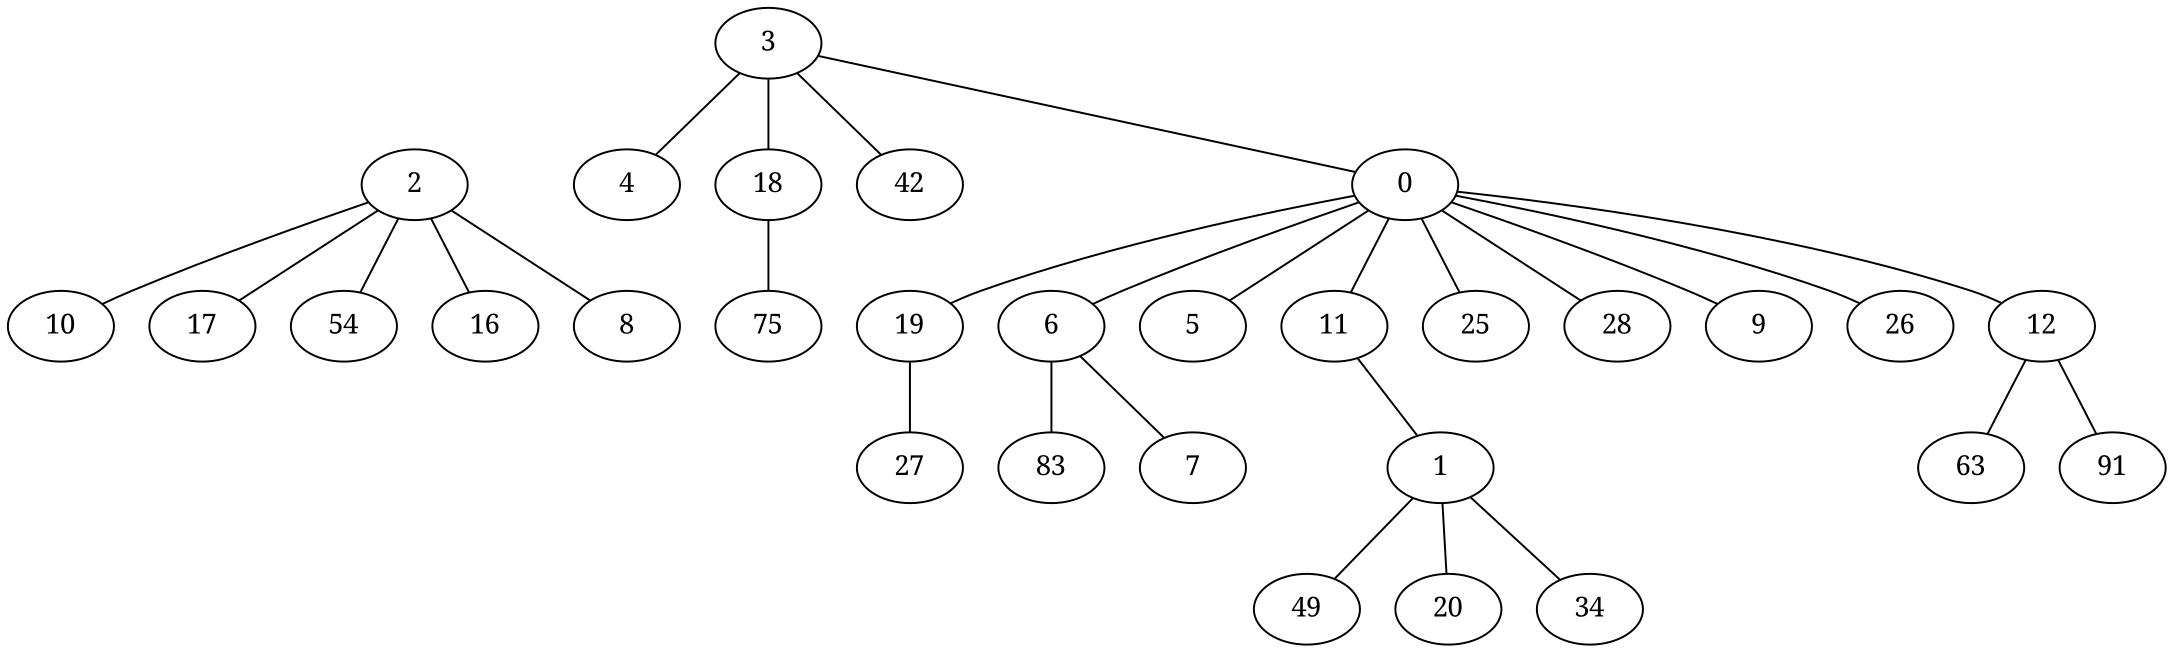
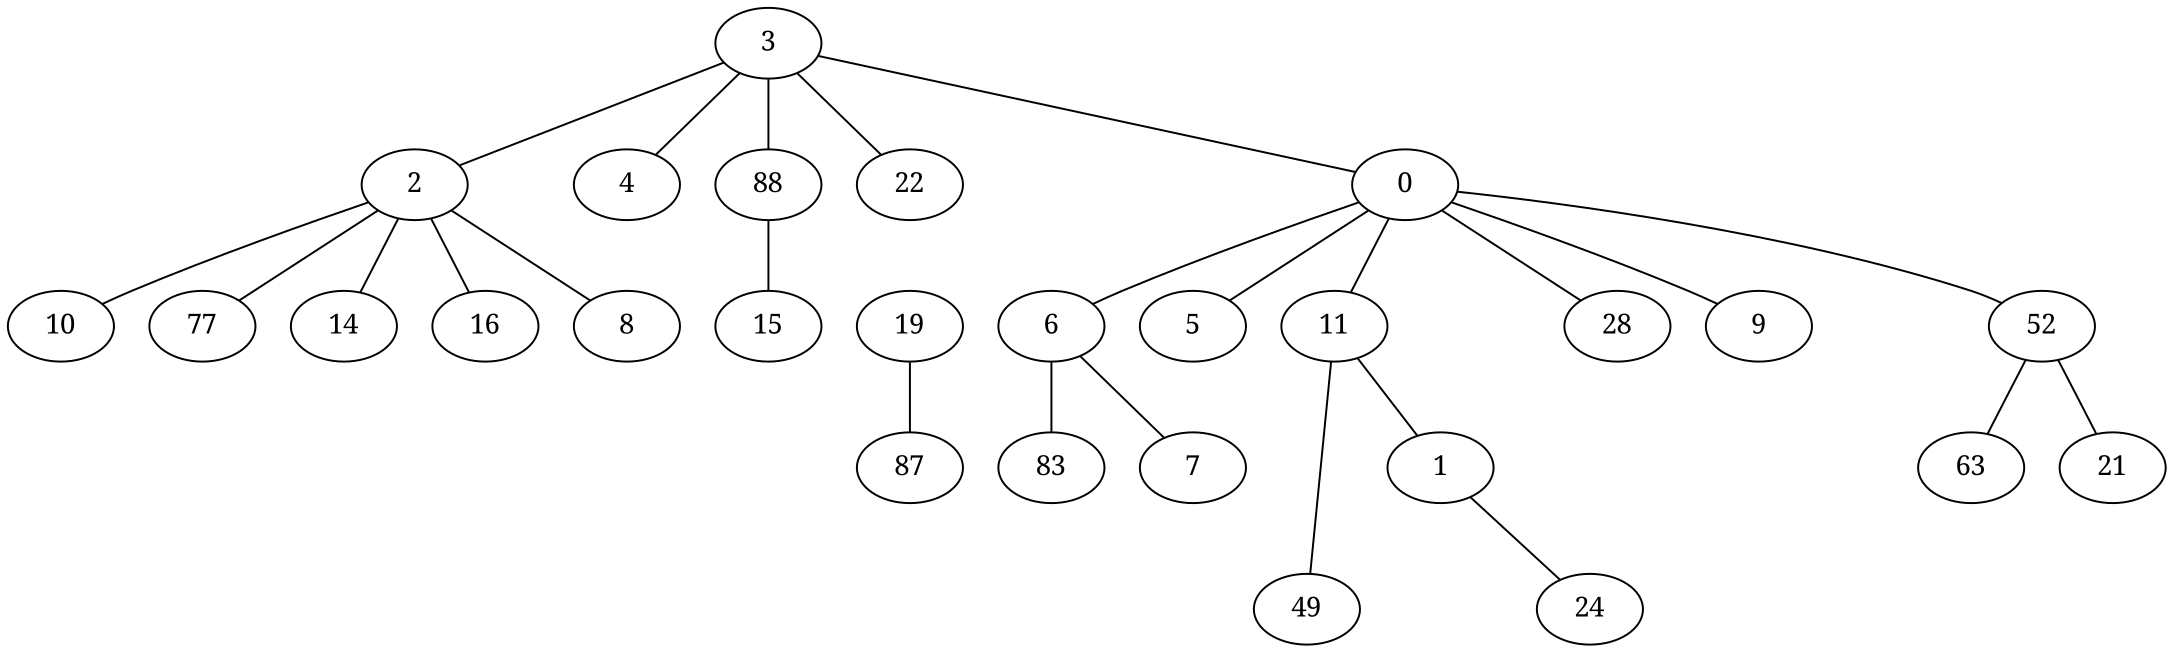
none -> (592, 114)
(768, 185) -> (768, 185)
(910, 185) -> (910, 185)
(1150, 241) -> none
(202, 326) -> (202, 326)
(344, 326) -> (344, 326)
(768, 326) -> (768, 326)
(1476, 326) -> none
(1900, 326) -> none
(2042, 326) -> (2042, 326)
(910, 468) -> (910, 468)
(2113, 468) -> (2113, 468)
(1374, 539) -> (1321, 468)
(1448, 609) -> none
(1590, 609) -> (1590, 609)
